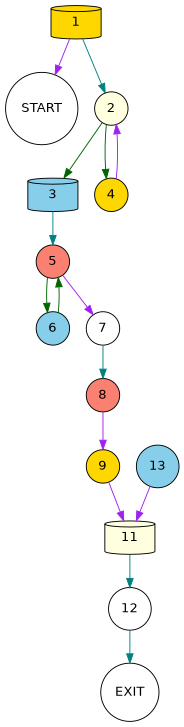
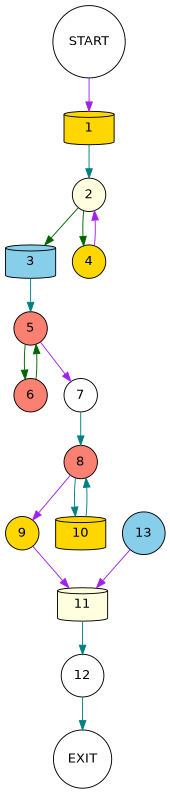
(64, 53) -> (89, 90)
(53, 328) -> (31, 395)
none -> (81, 533)
